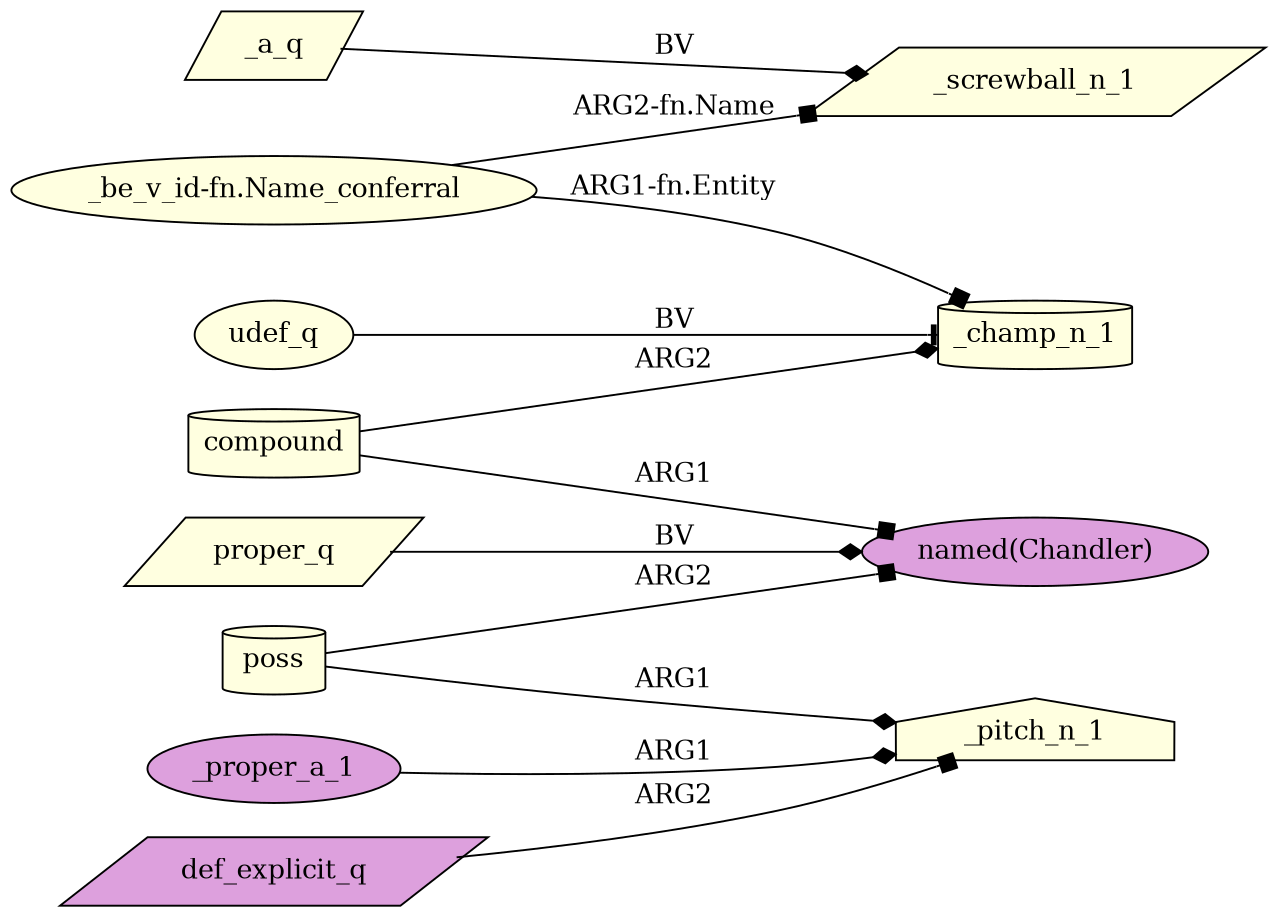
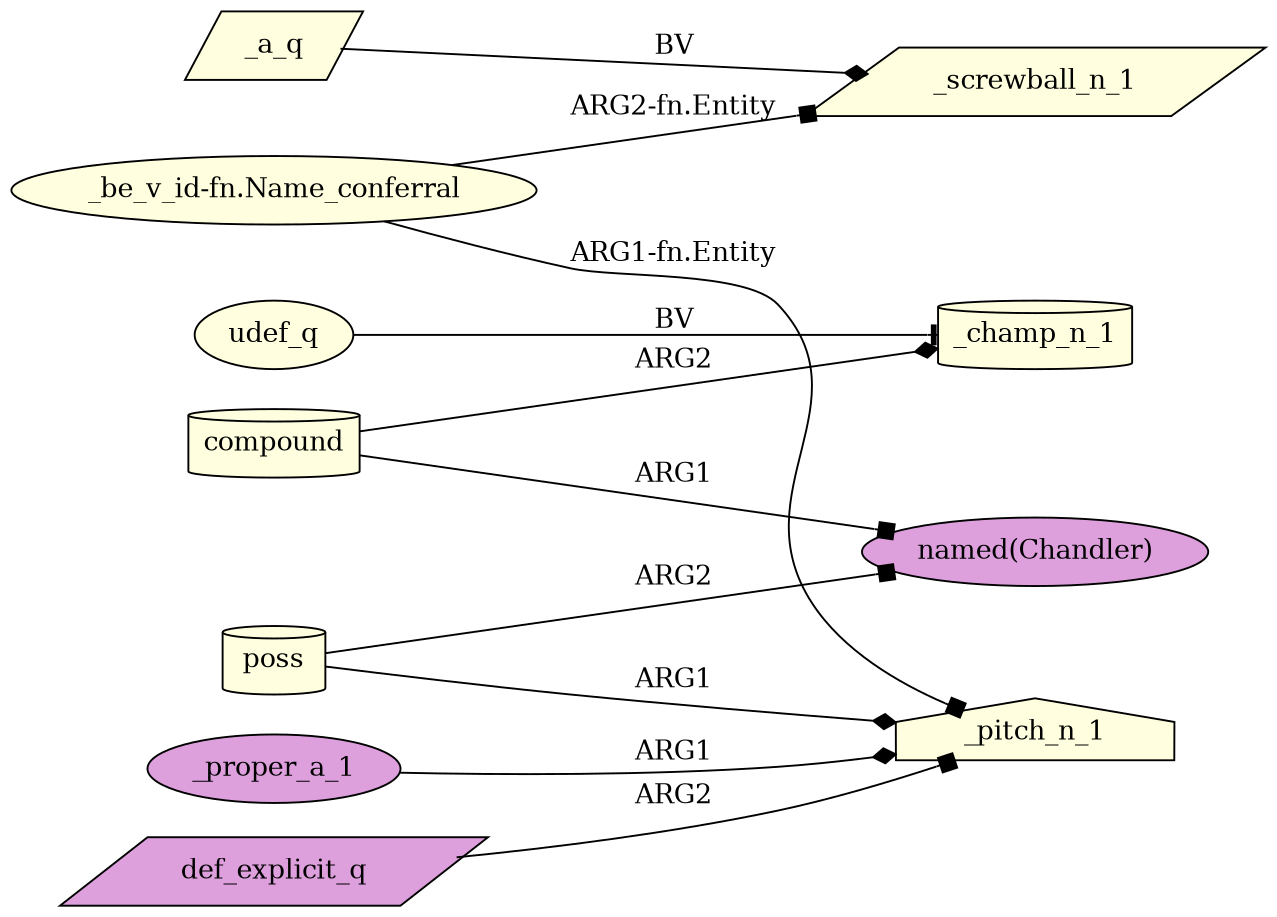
(674, 108) -> (674, 108)
(745, 225) -> (787, 318)
(274, 552) -> none
